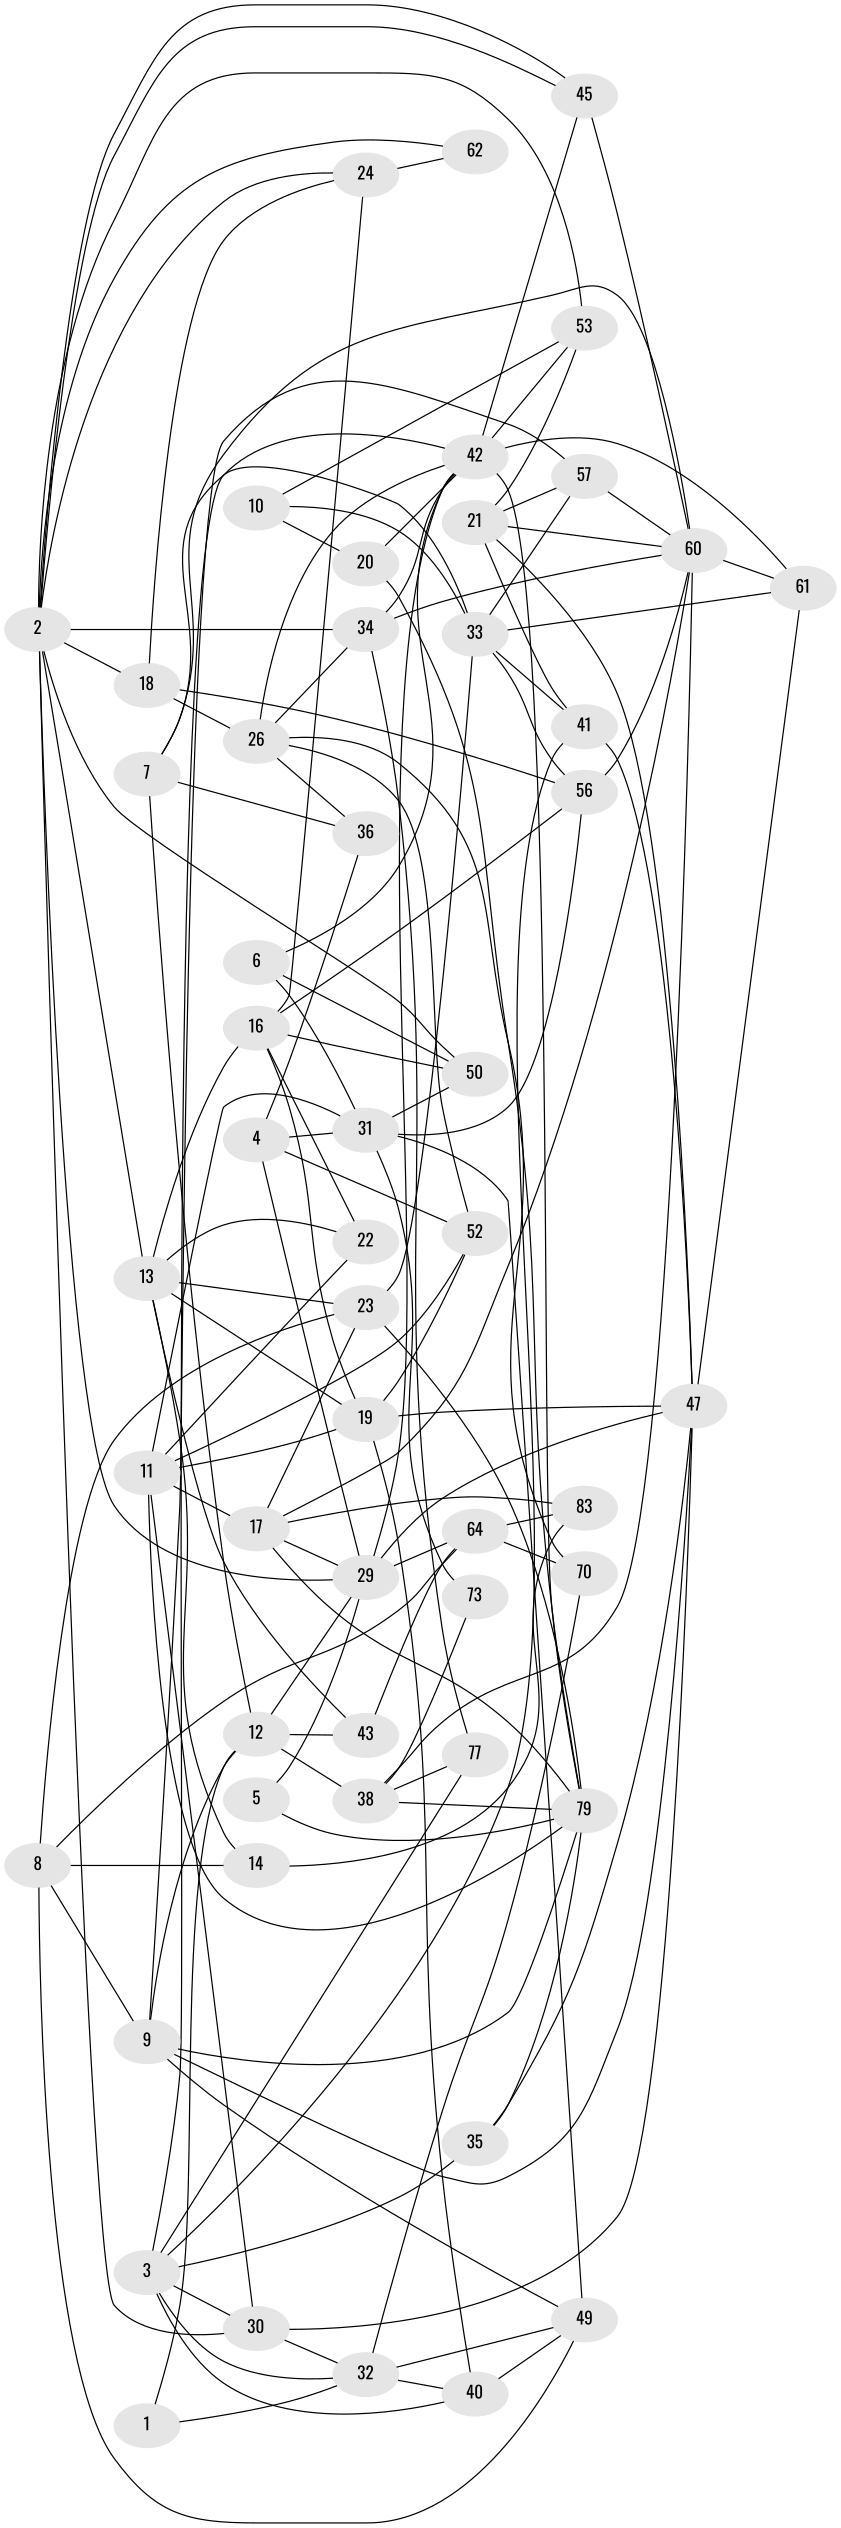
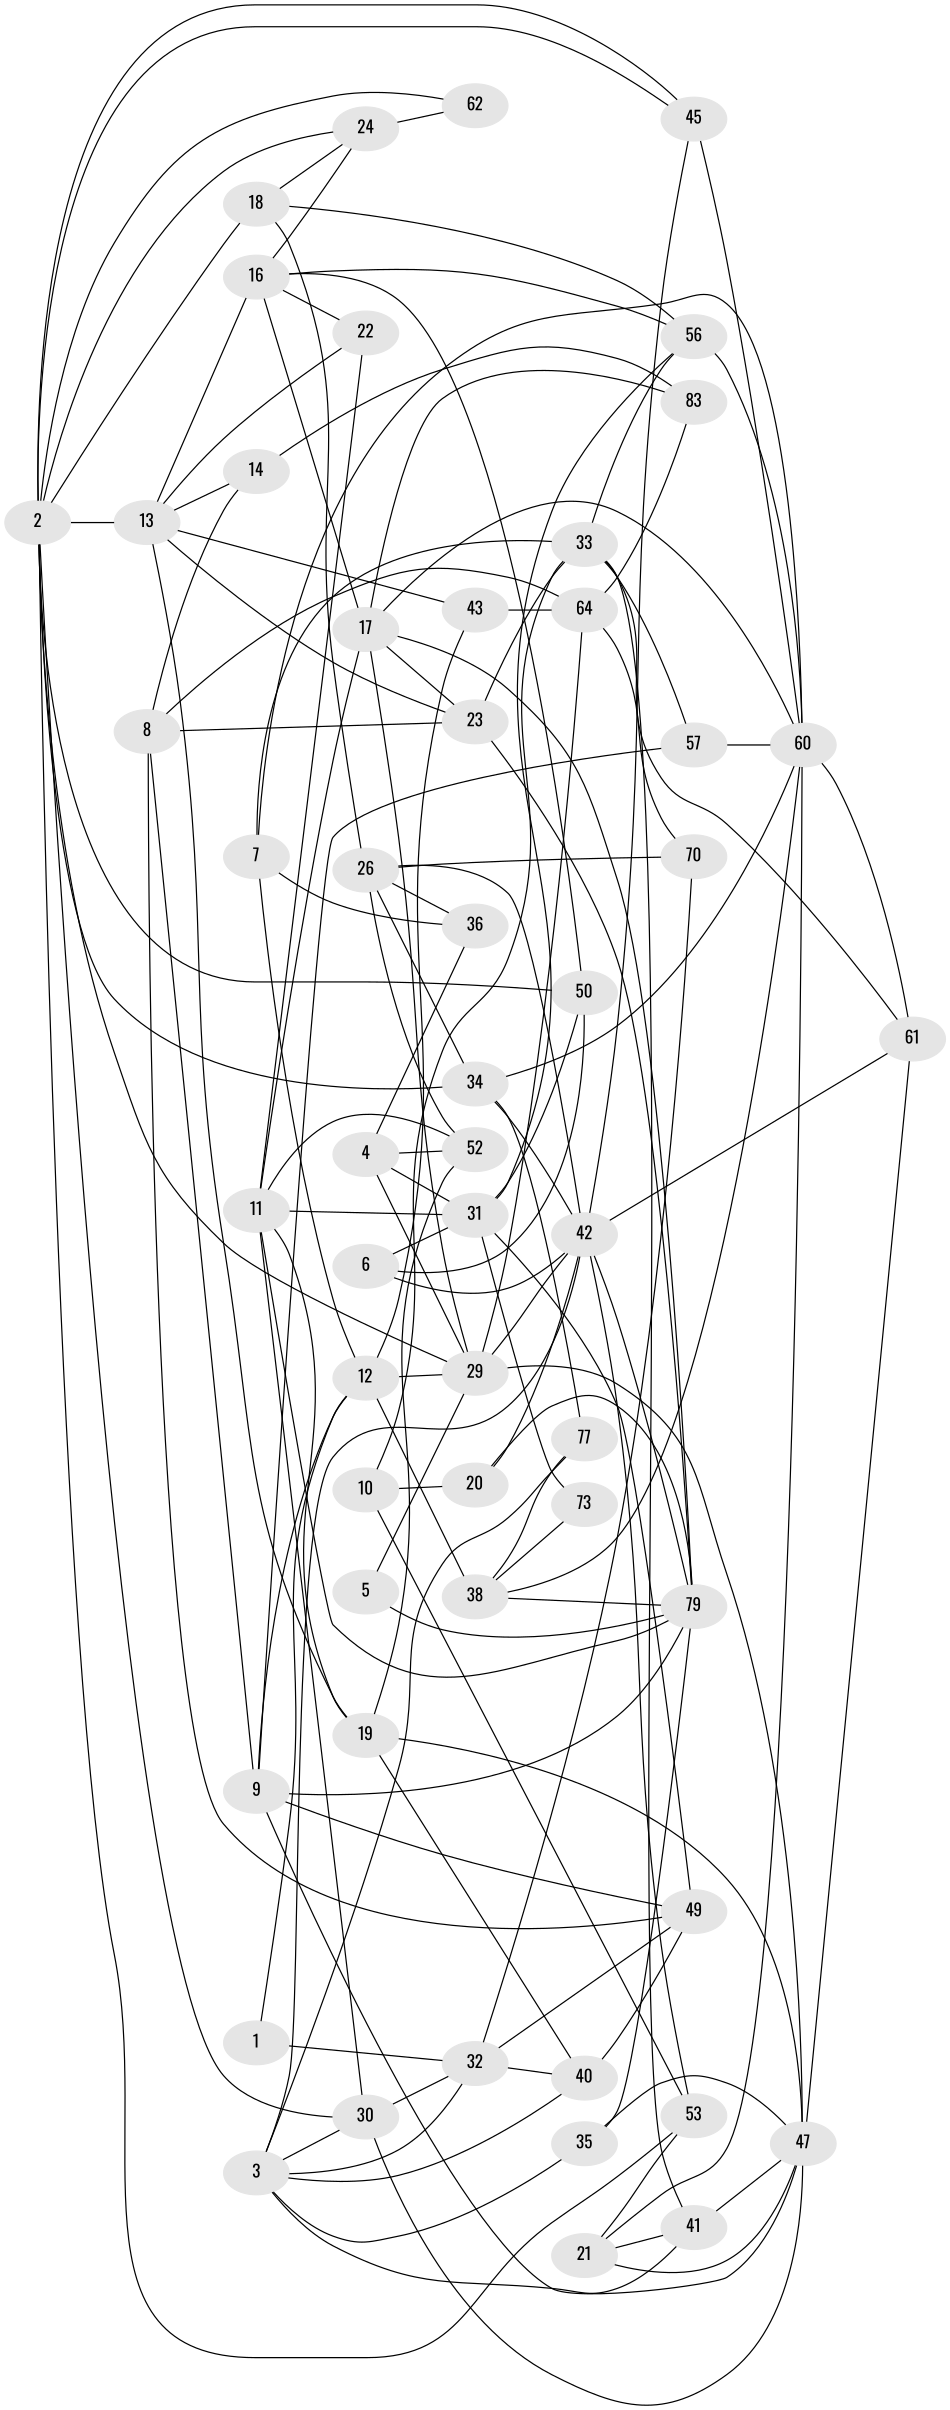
(530, 499) -> none
(310, 1215) -> (311, 453)
